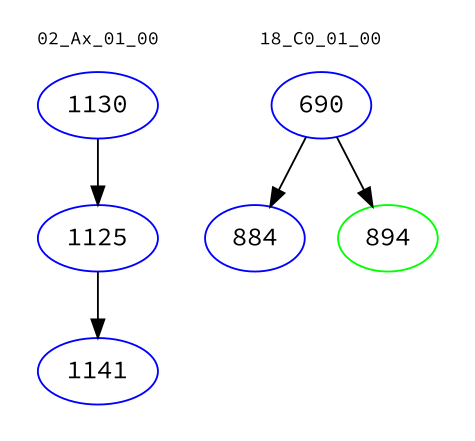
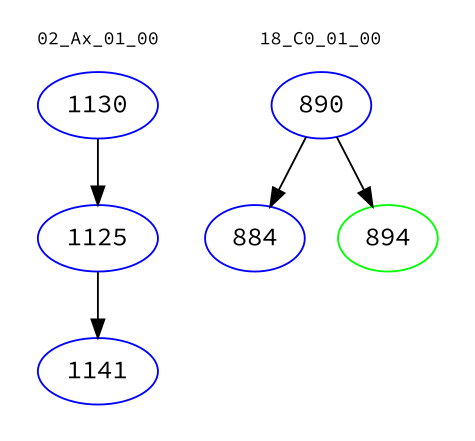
(321, 105) -> (321, 105)
